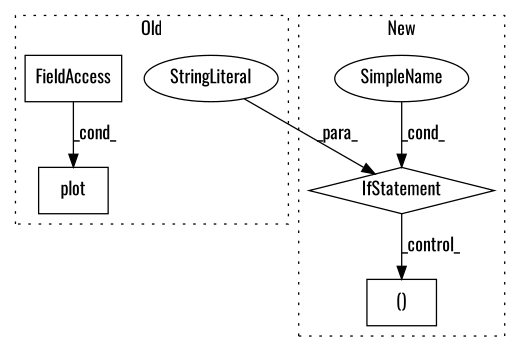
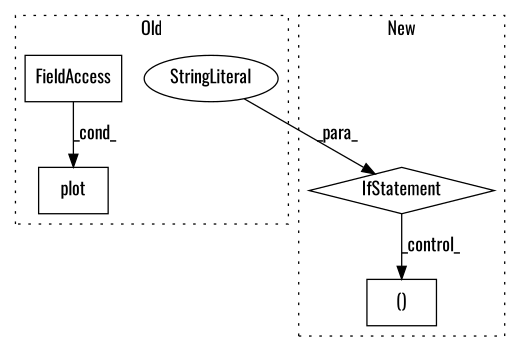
(402, 79) -> none
